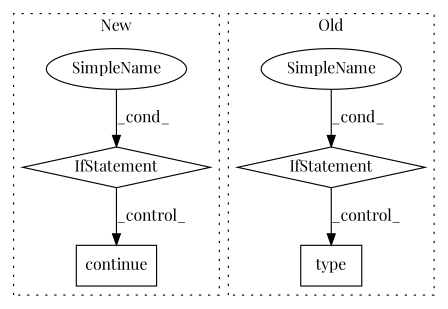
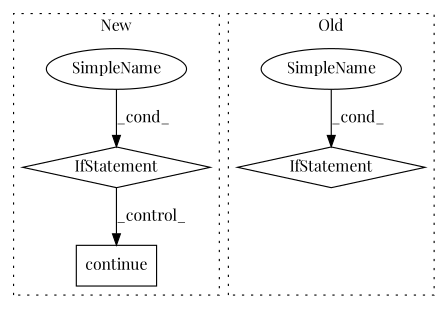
(331, 266) -> none
